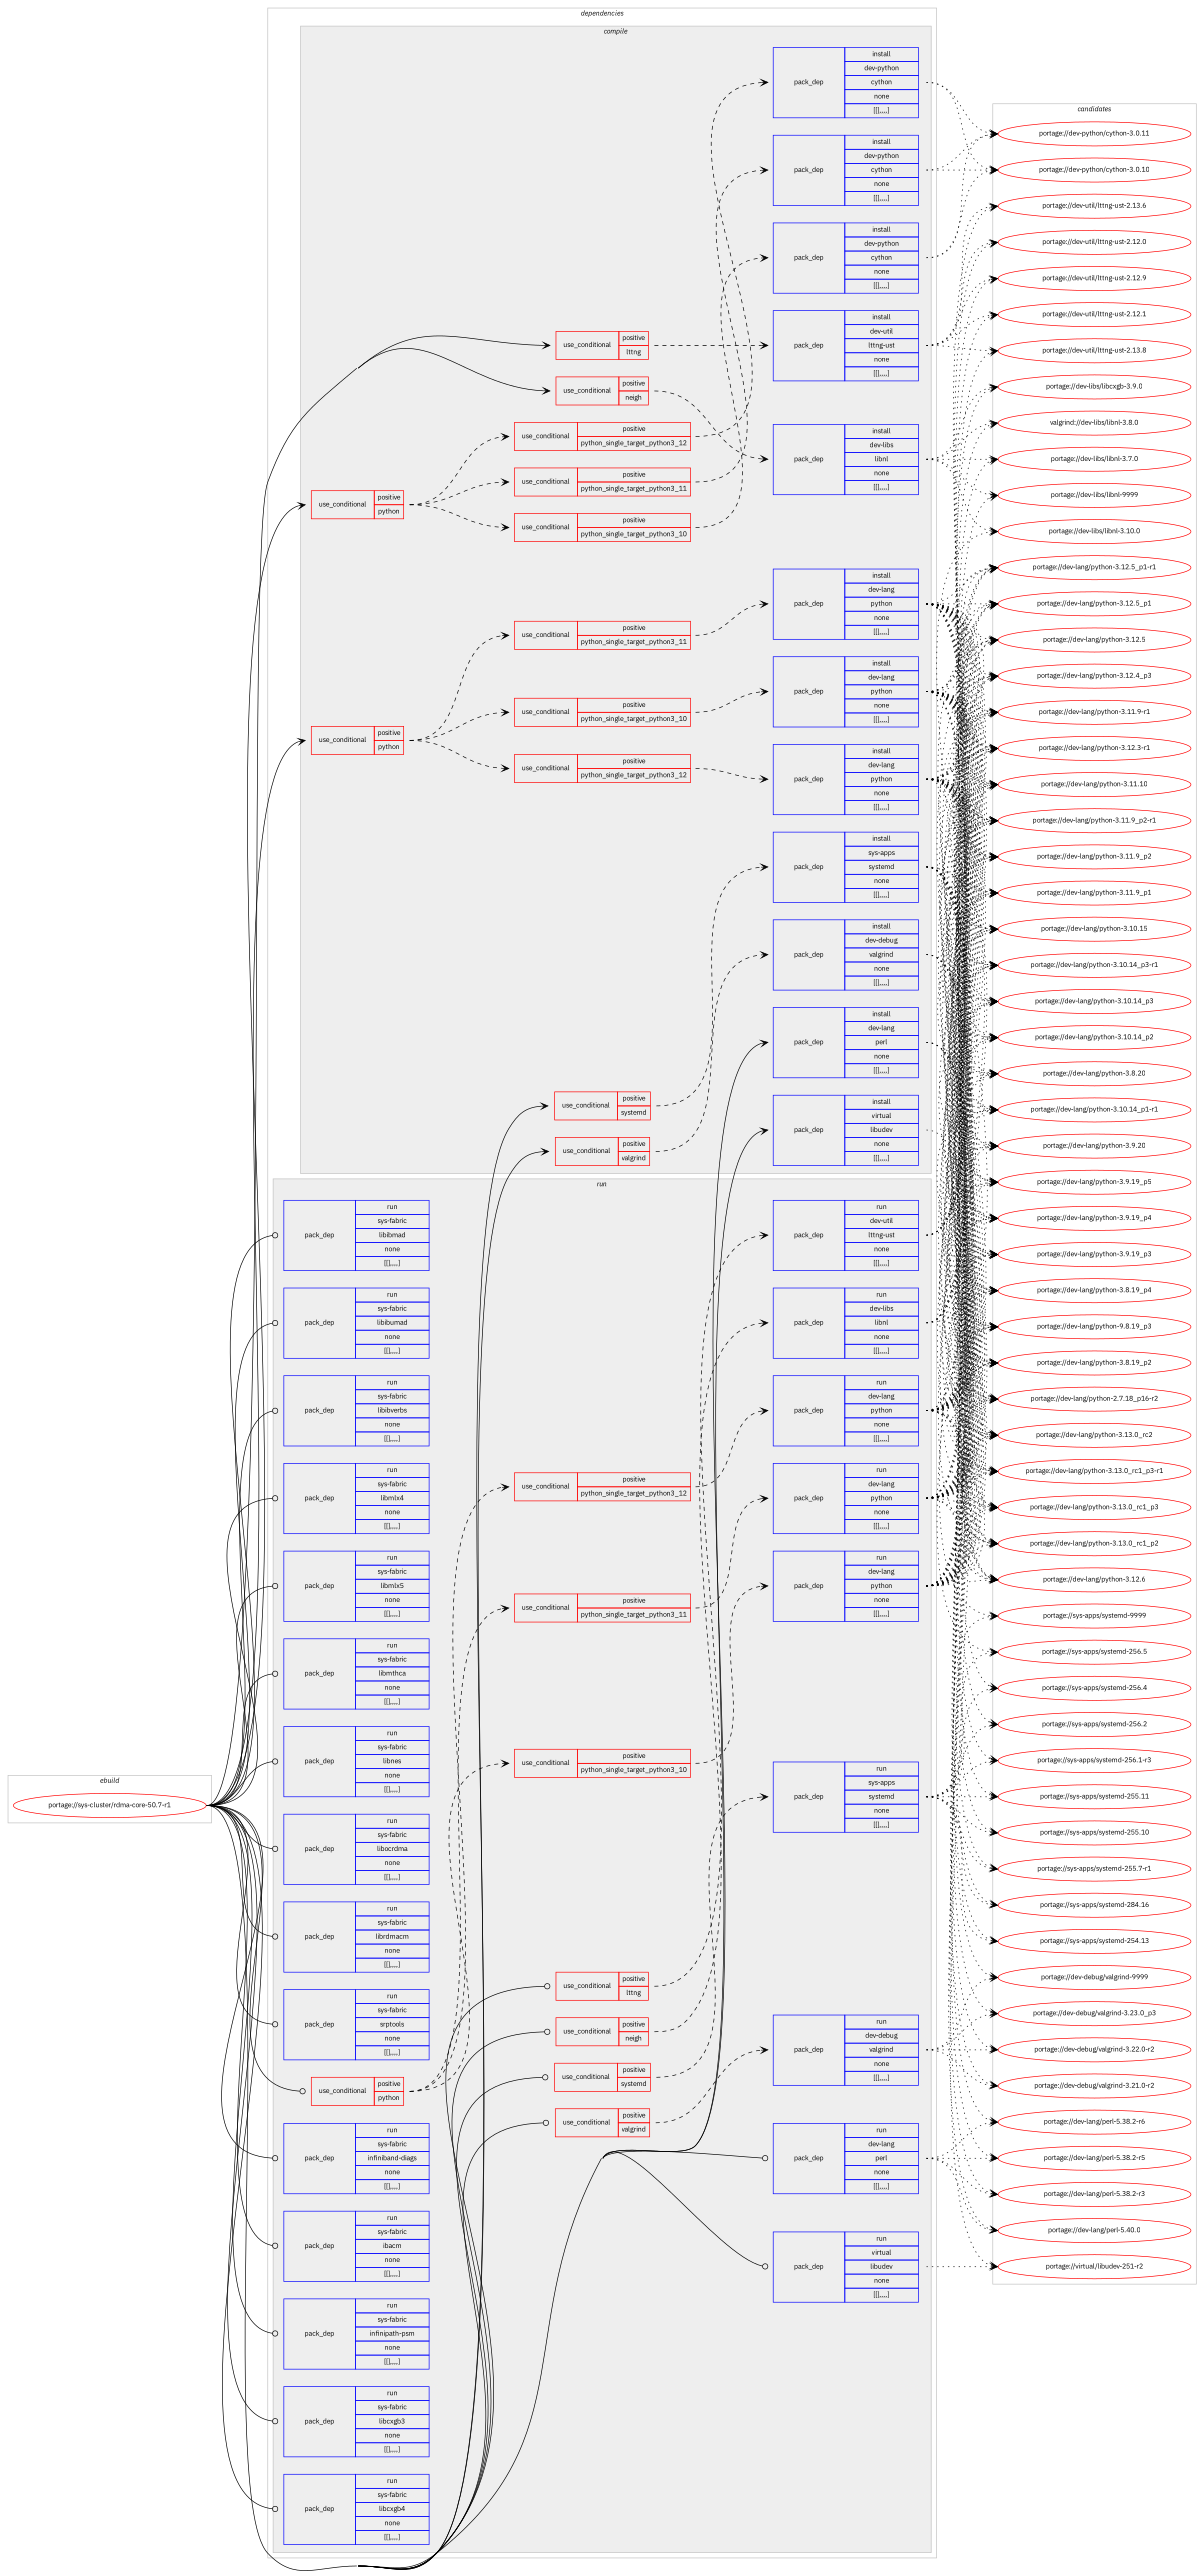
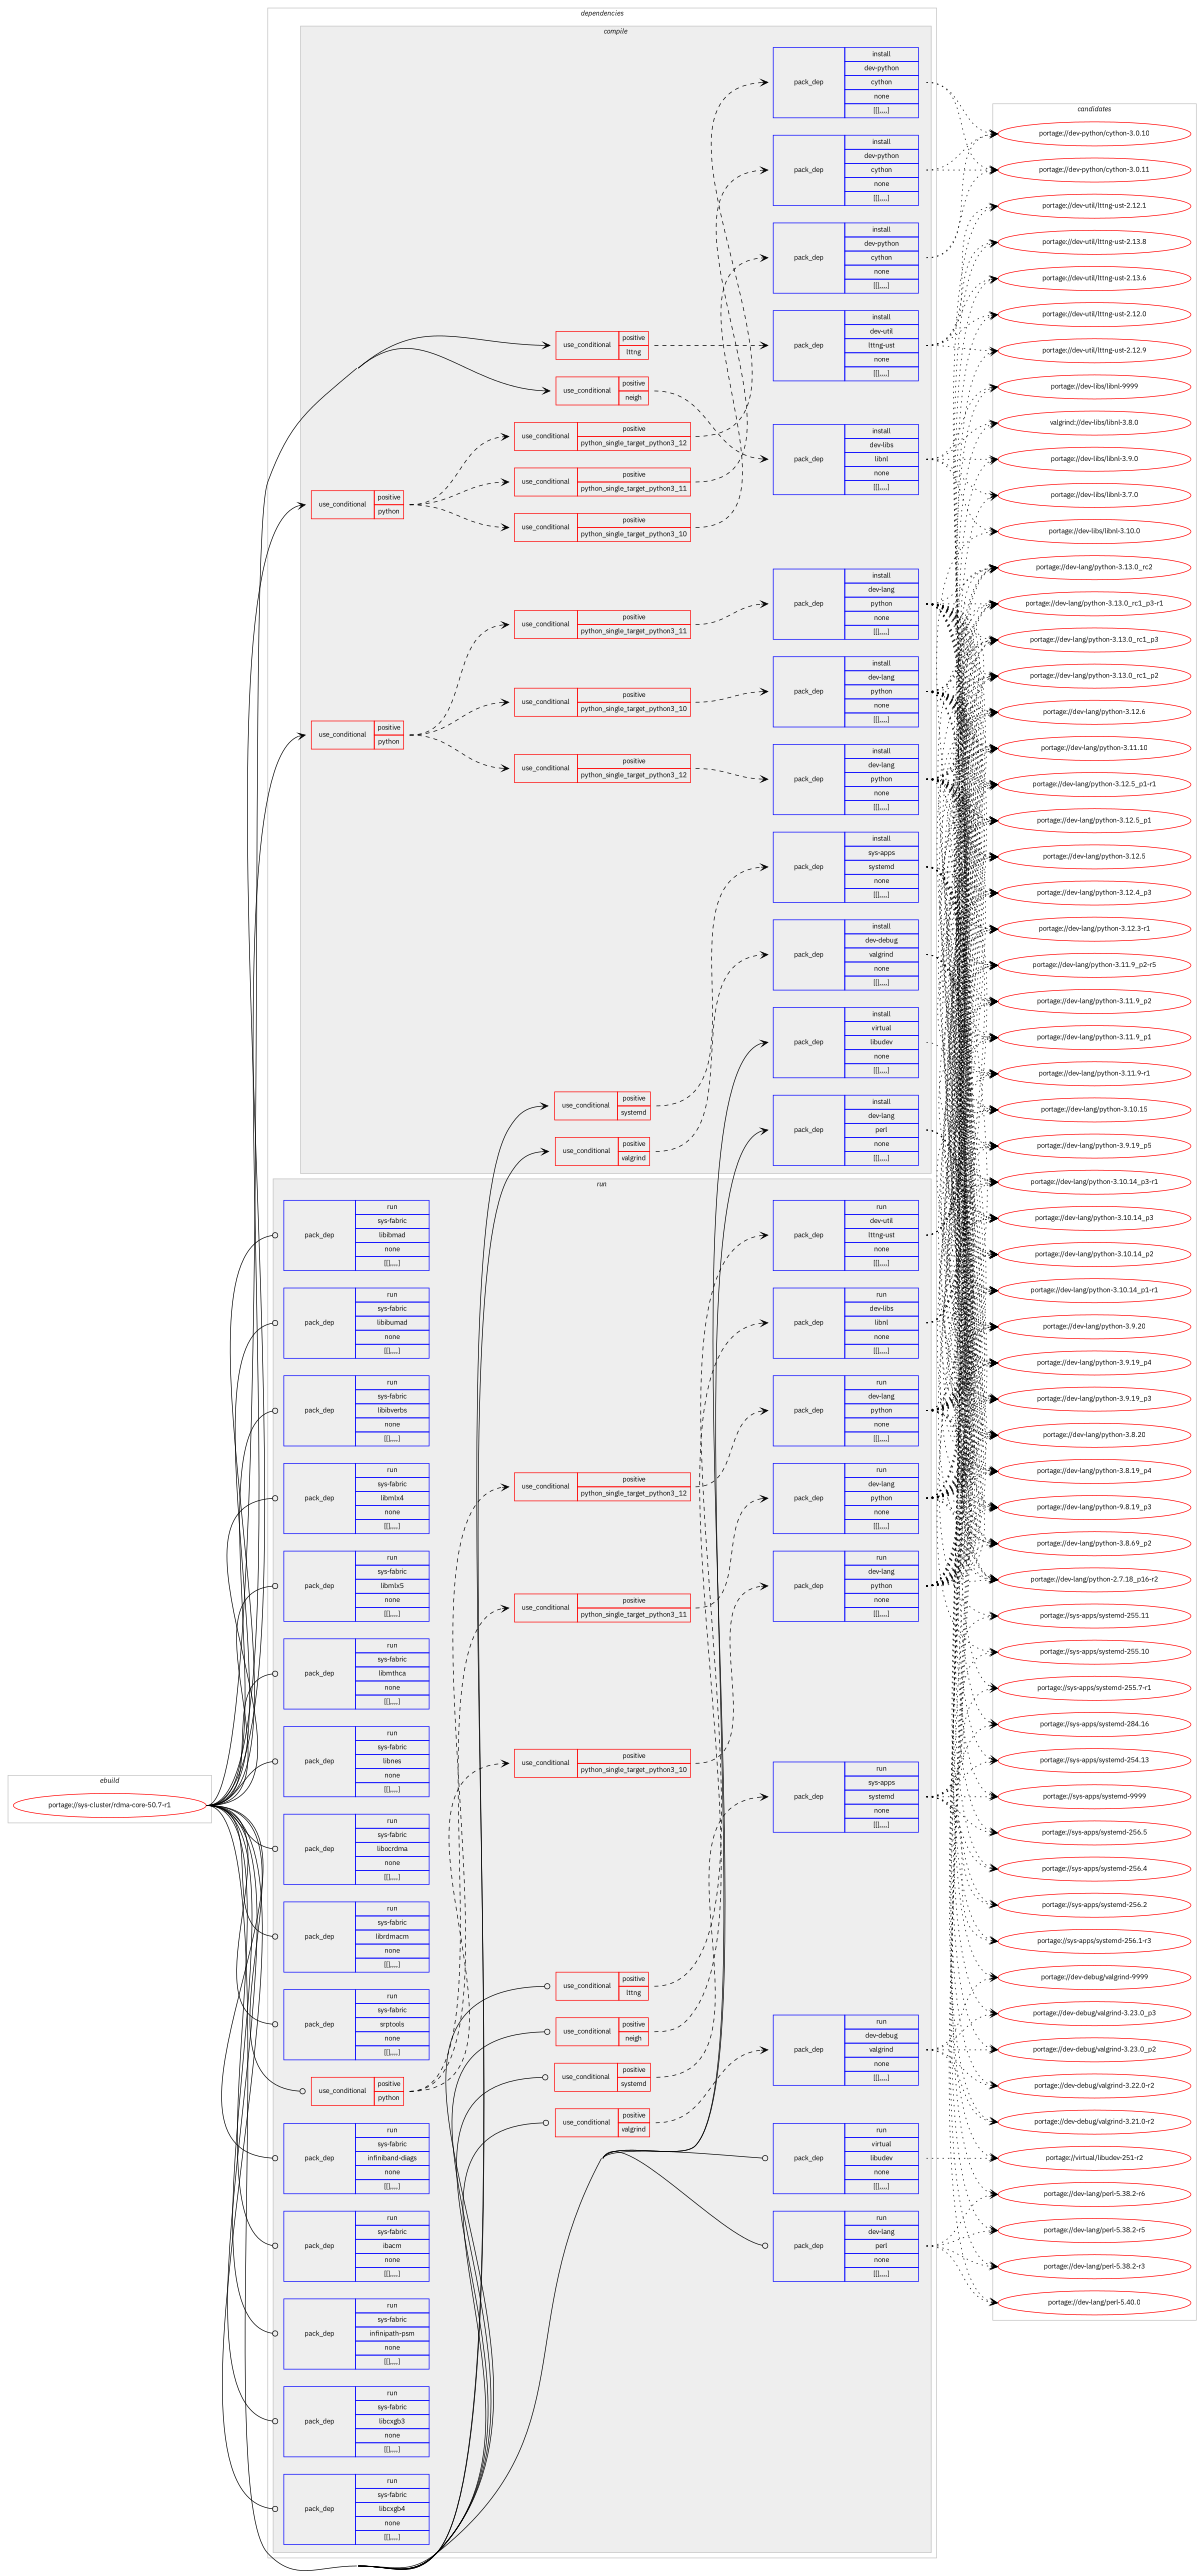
(1095, 387) -> (1095, 459)
(1095, 821) -> (1095, 965)
(1095, 1363) -> (1095, 1544)
none -> (1095, 2050)
